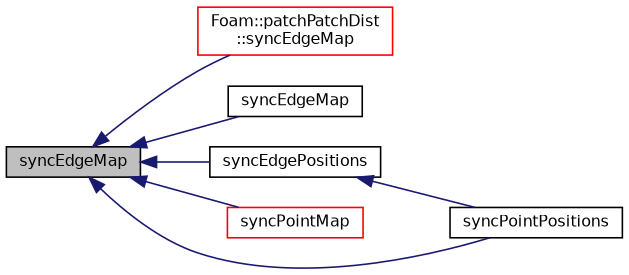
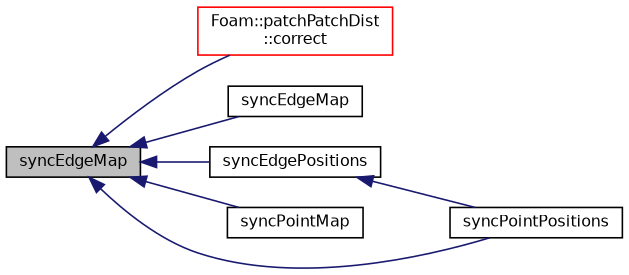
(295, 31) -> (295, 31)
(295, 223) -> (295, 223)
